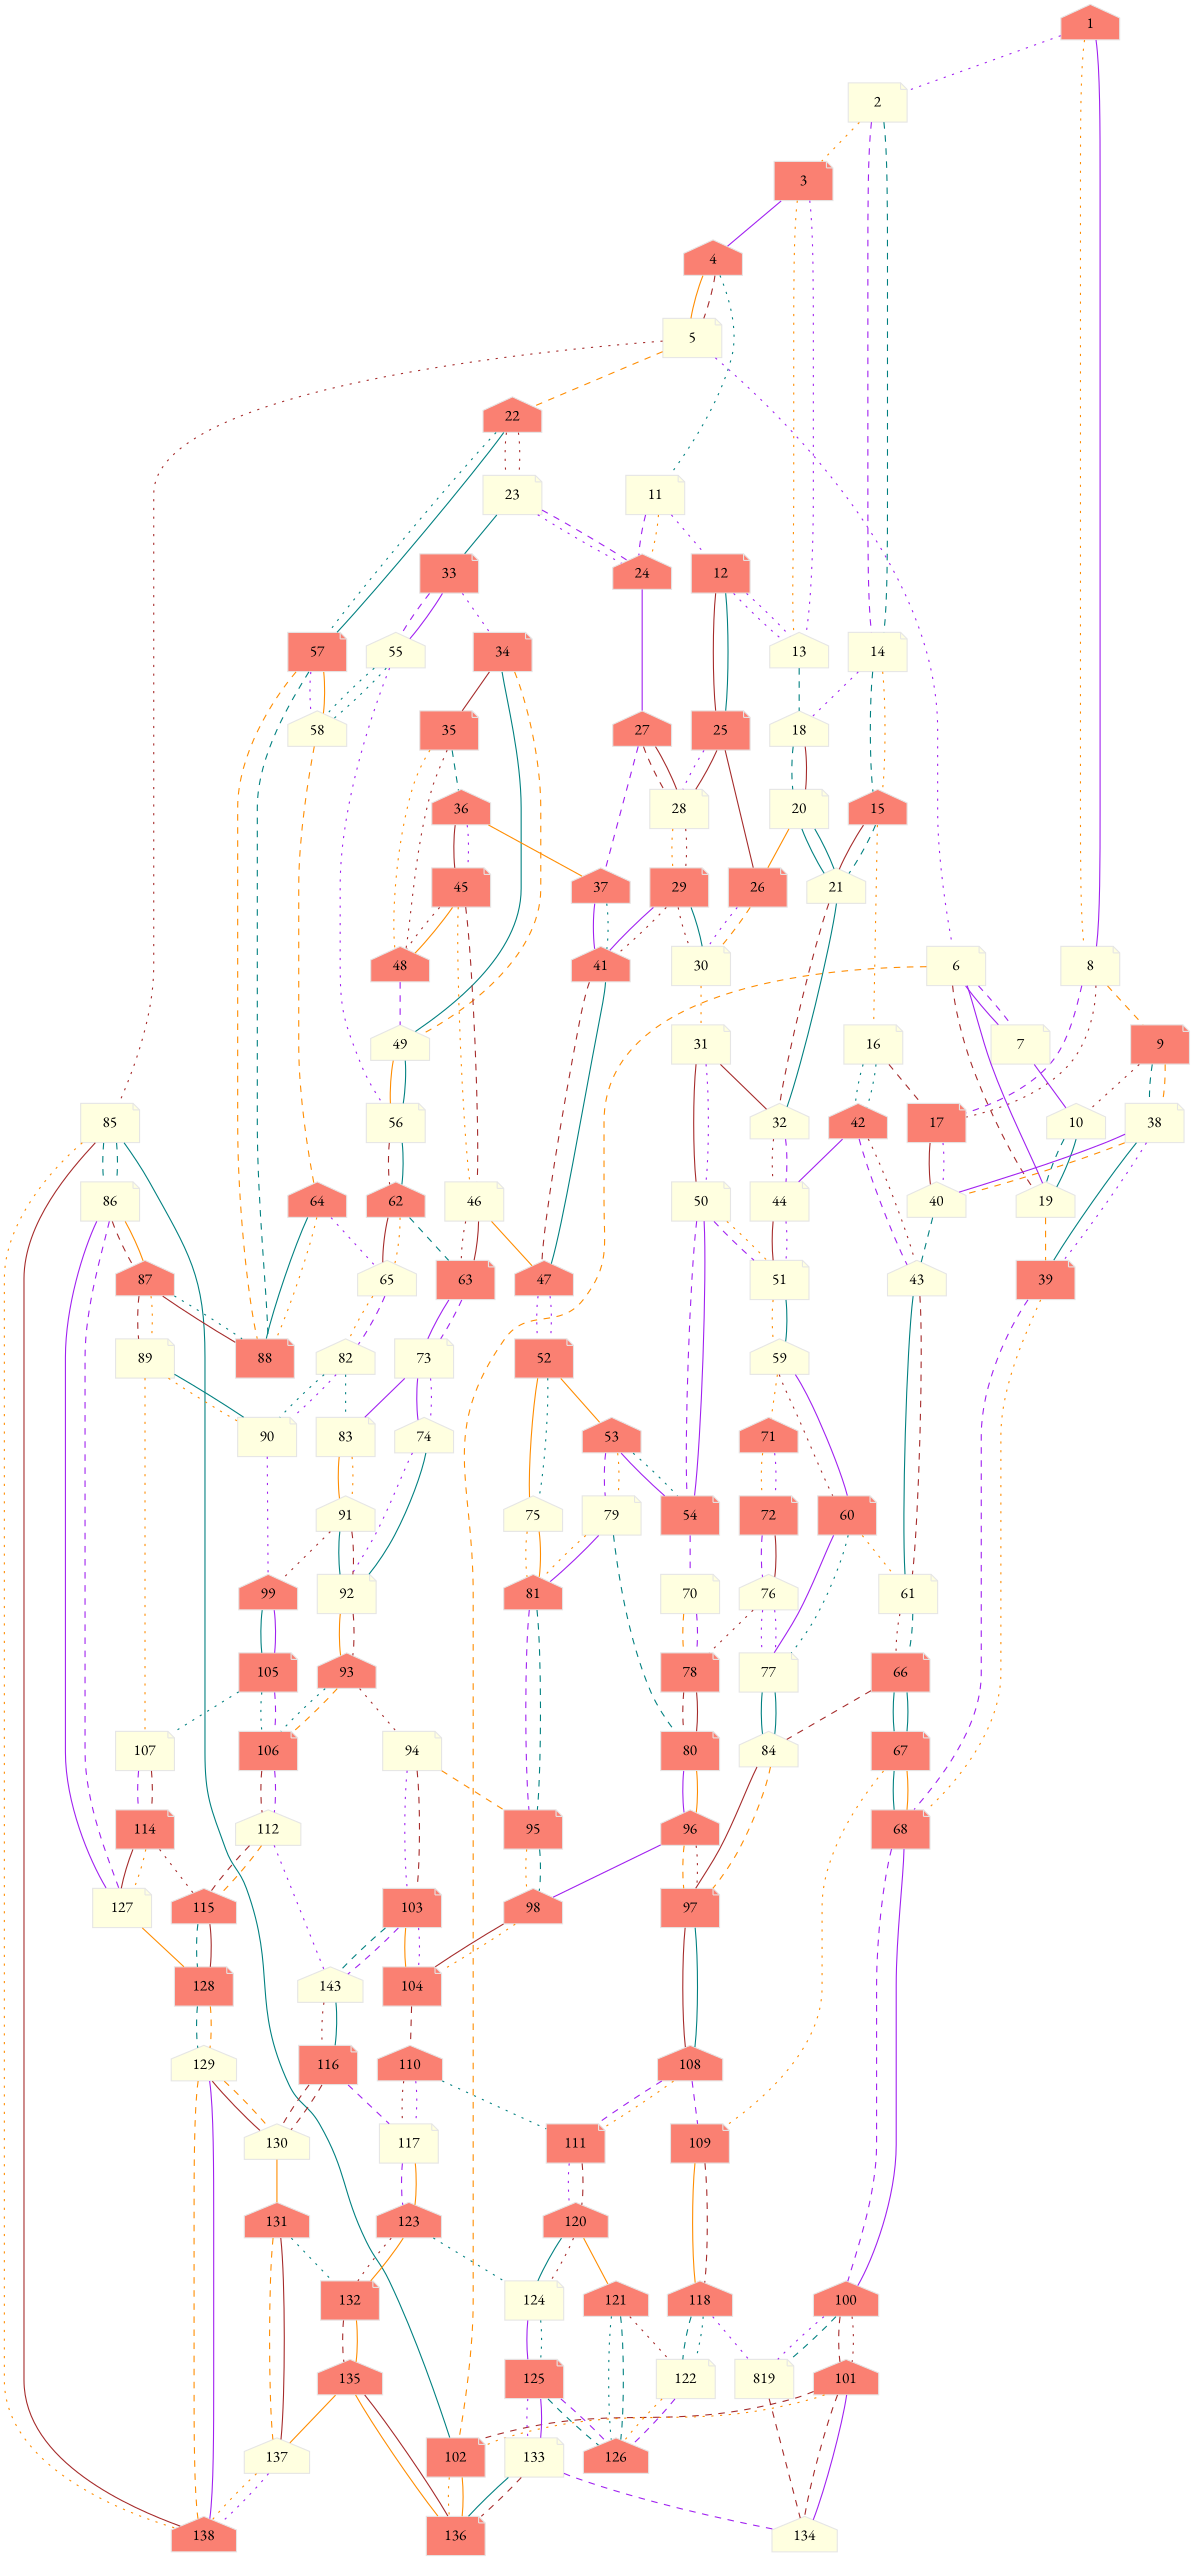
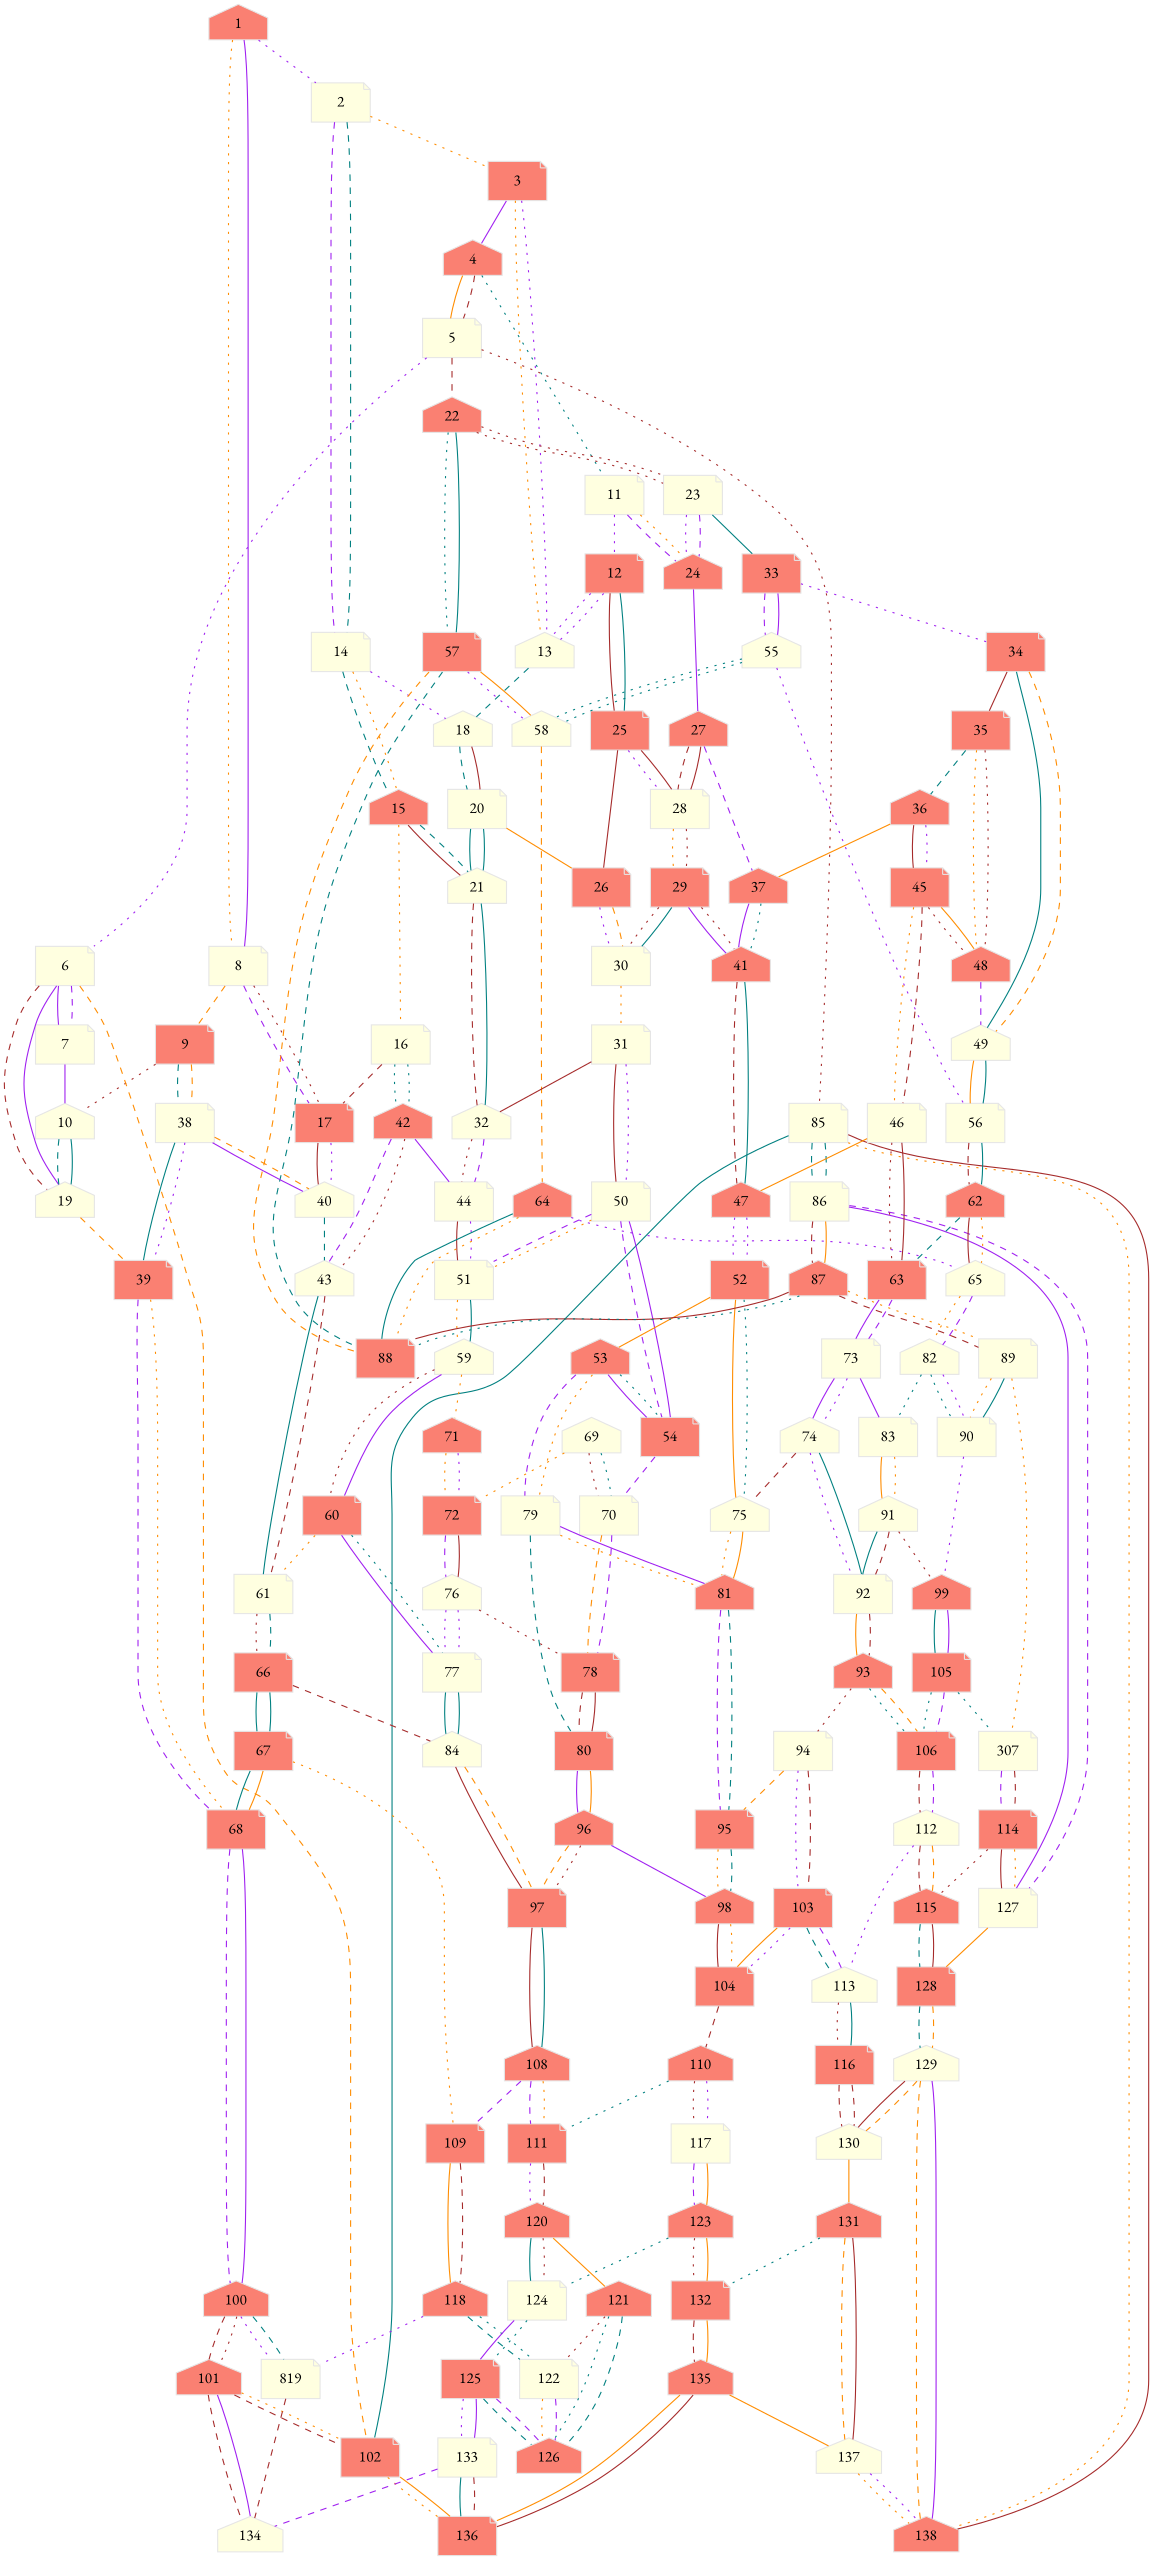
(598, 379) -> (452, 377)
none -> (592, 1437)
none -> (774, 1477)
(145, 1751) -> (1008, 1751)
(330, 1986) -> (845, 1986)
(369, 2104) -> none
